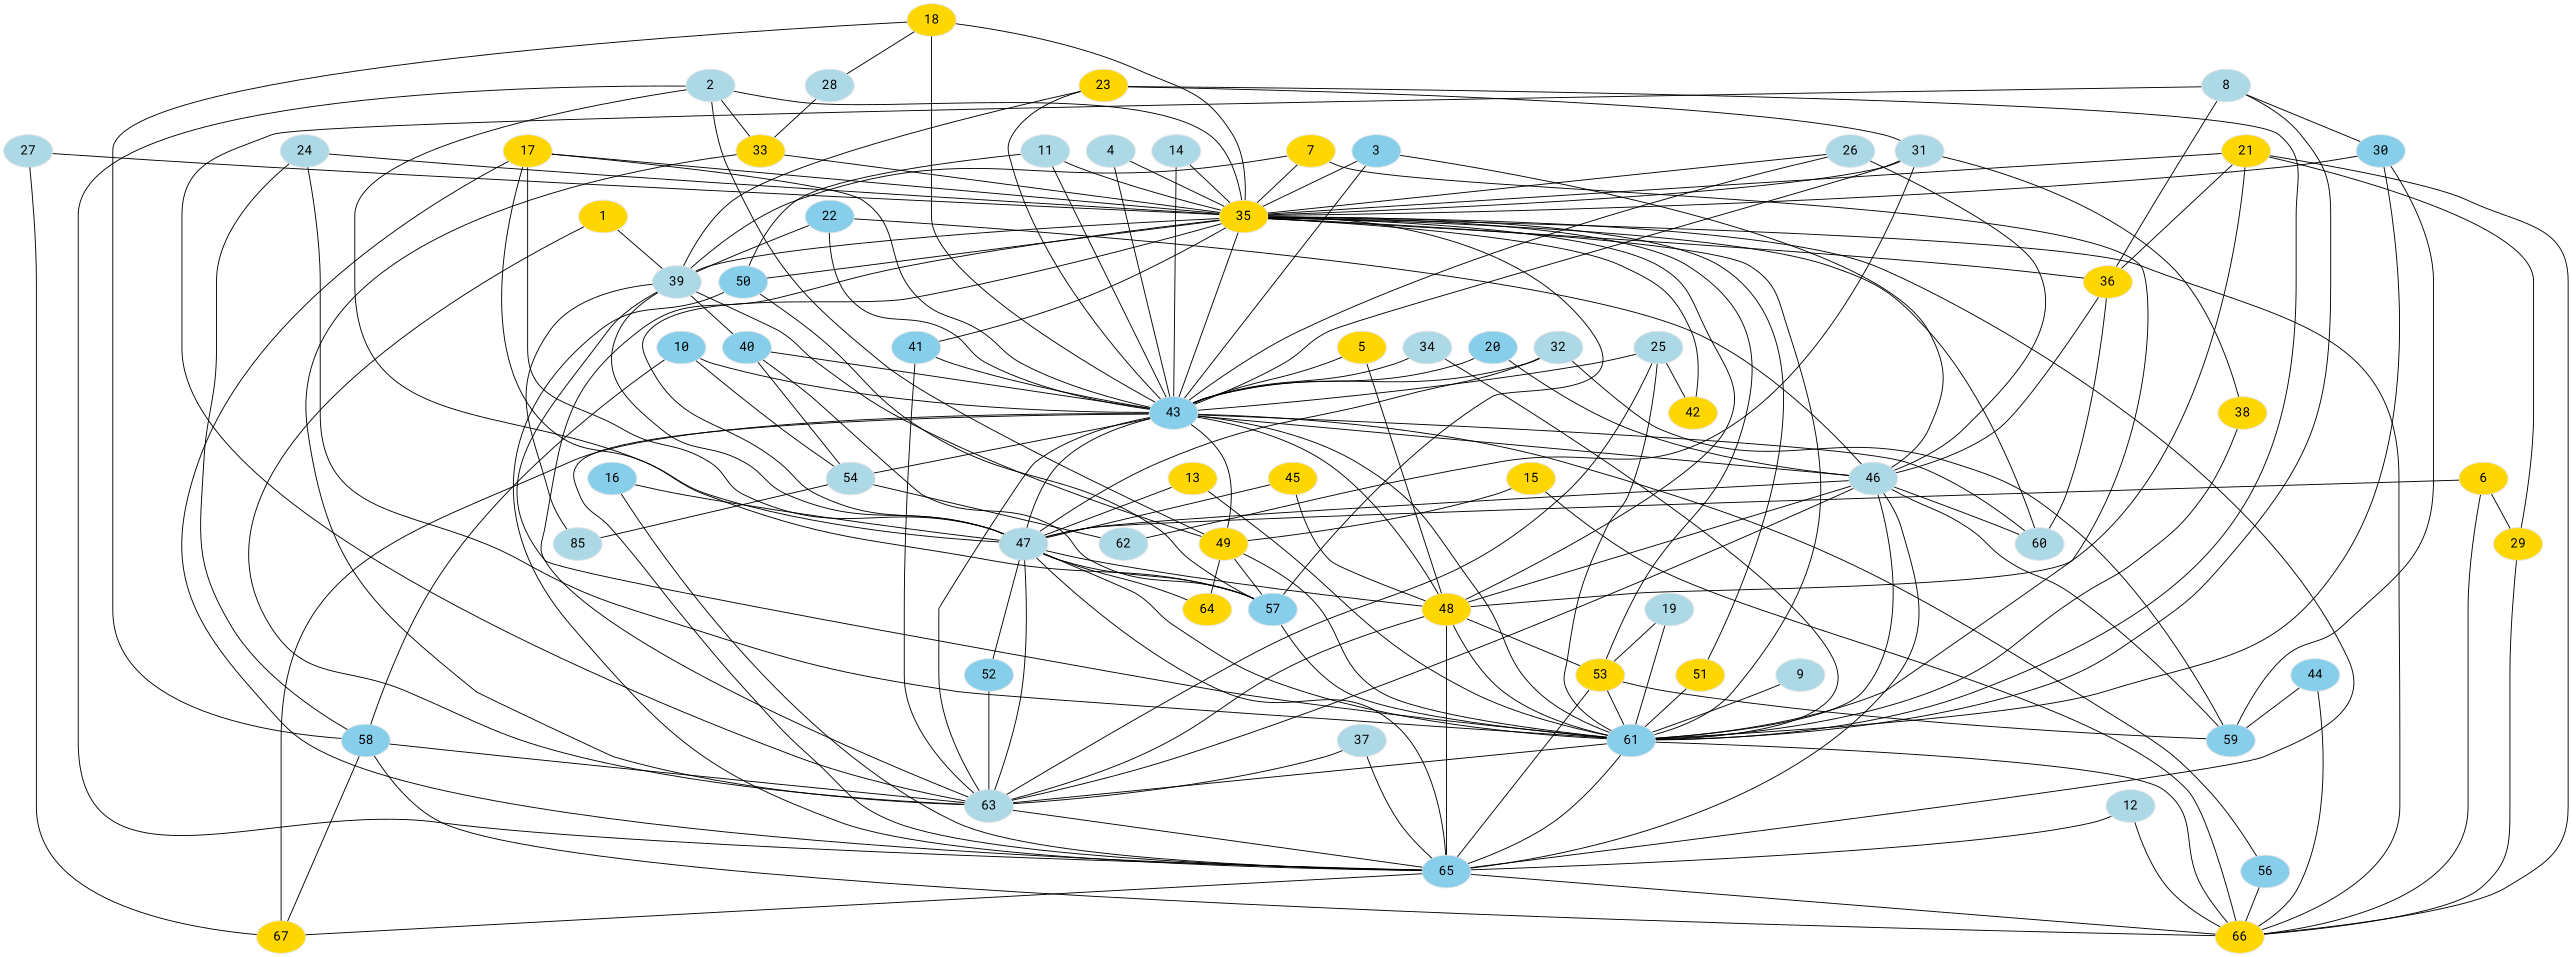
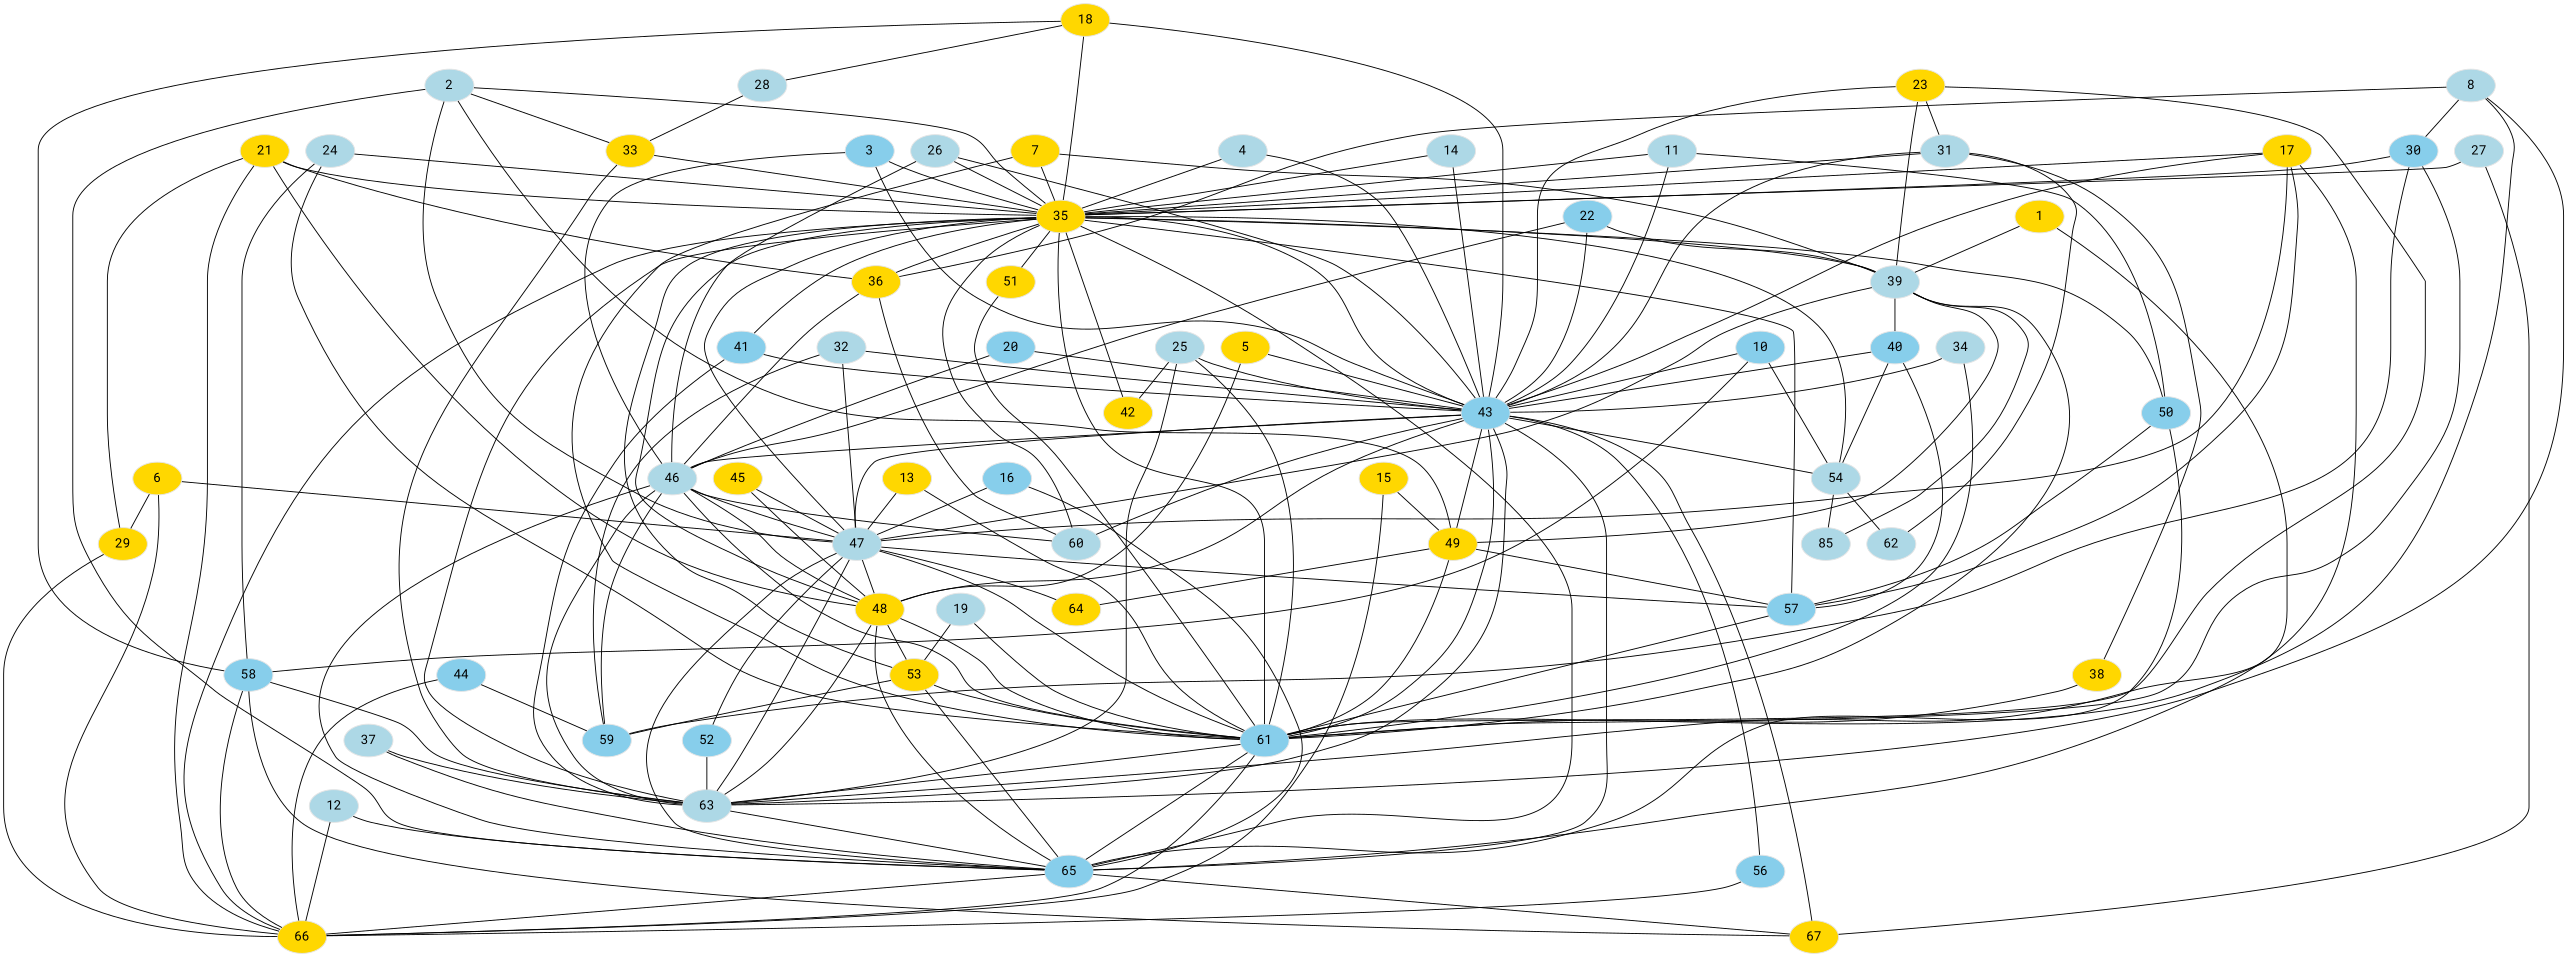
none -> (1554, 241)
(1800, 675) -> none
